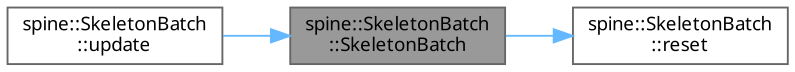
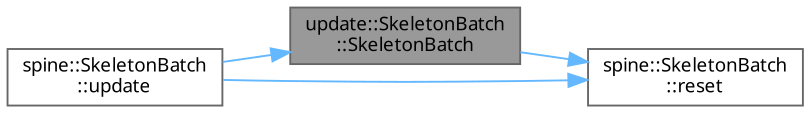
(398, 36) -> (405, 36)
none -> (396, 82)
